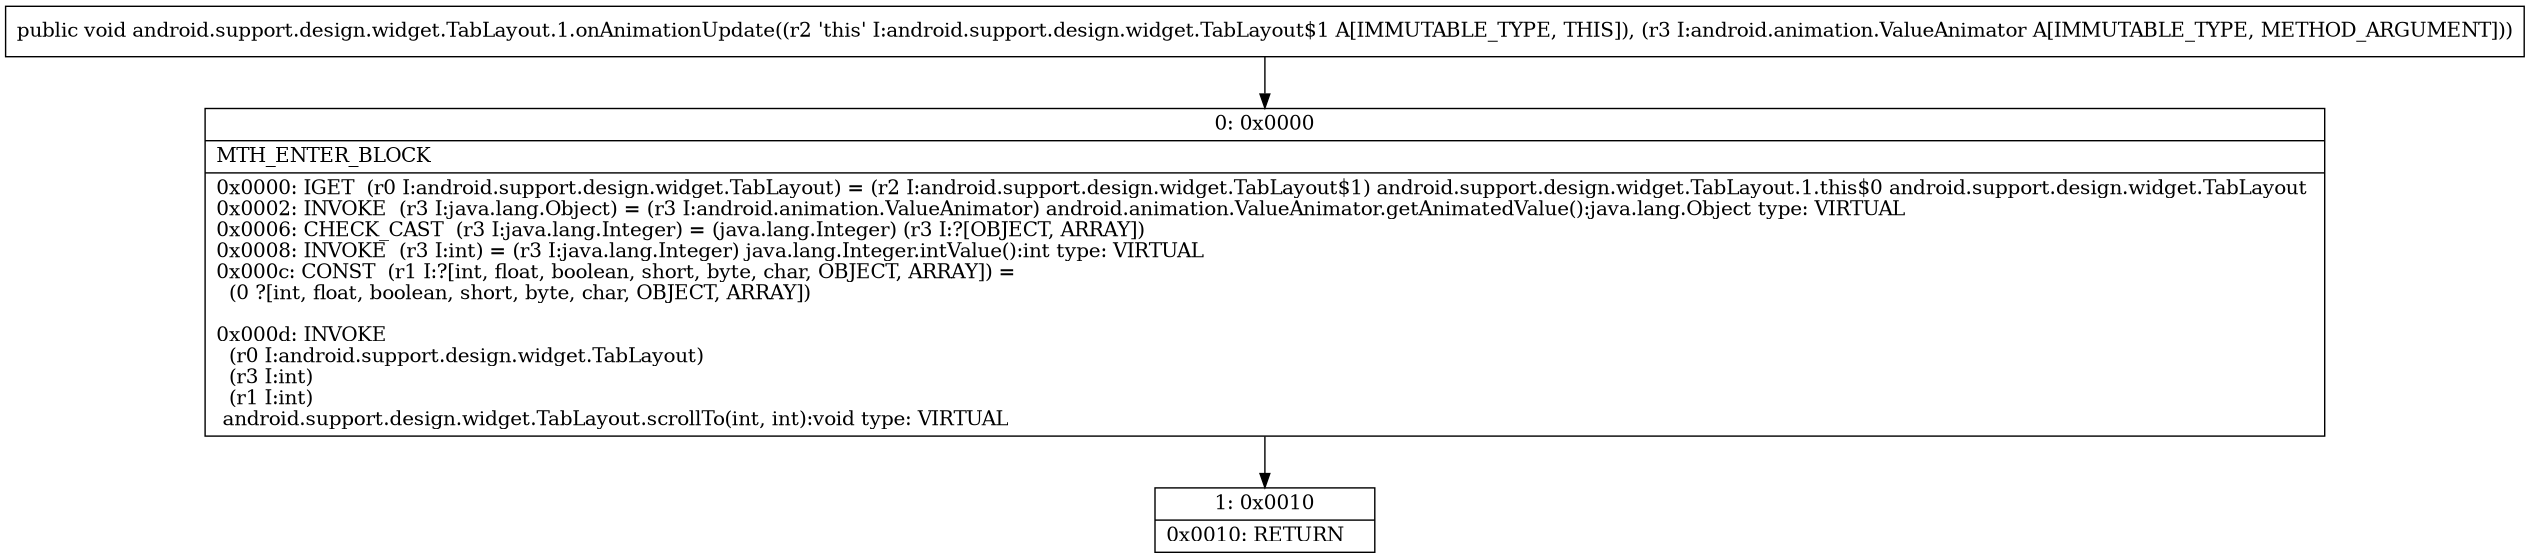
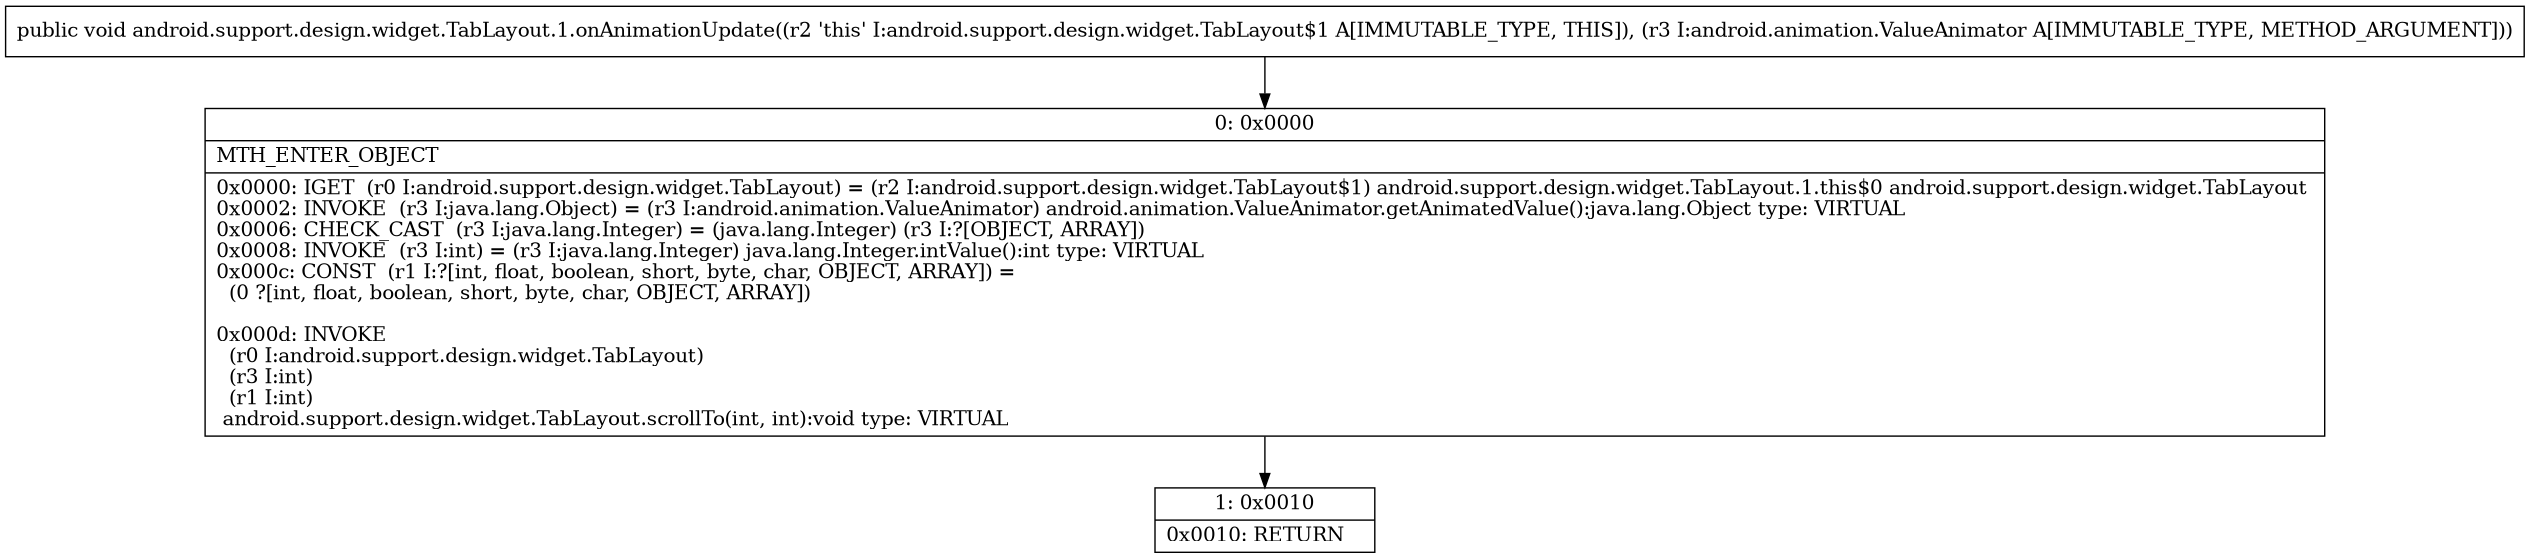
(324, 156) -> (328, 156)
